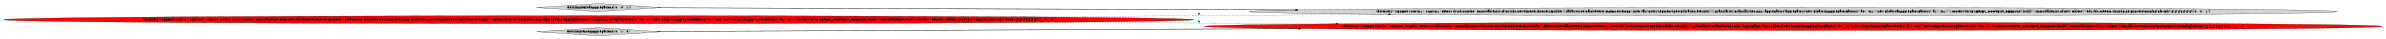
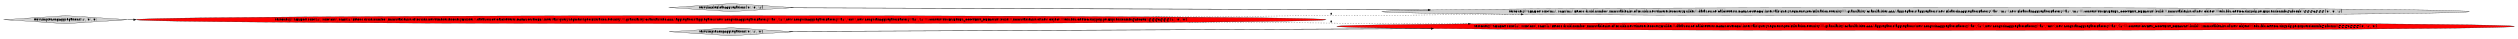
none -> (66, 20)
